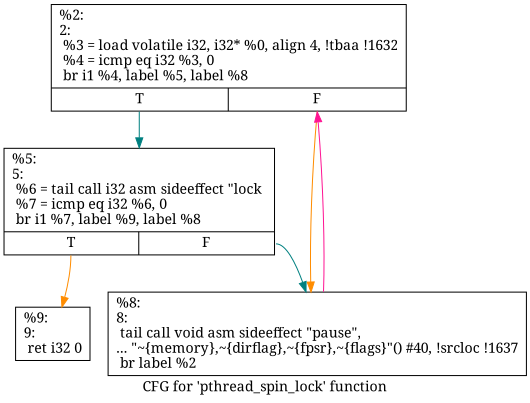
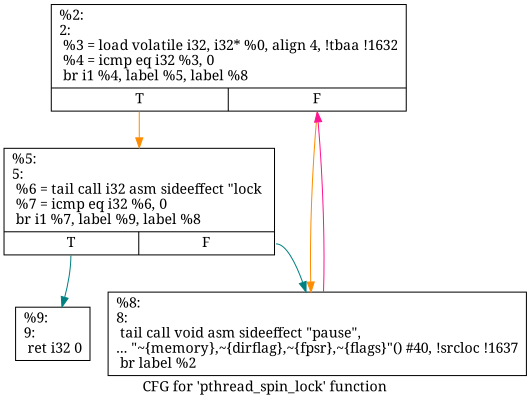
(139, 125) -> (139, 125)
(69, 276) -> (69, 276)
